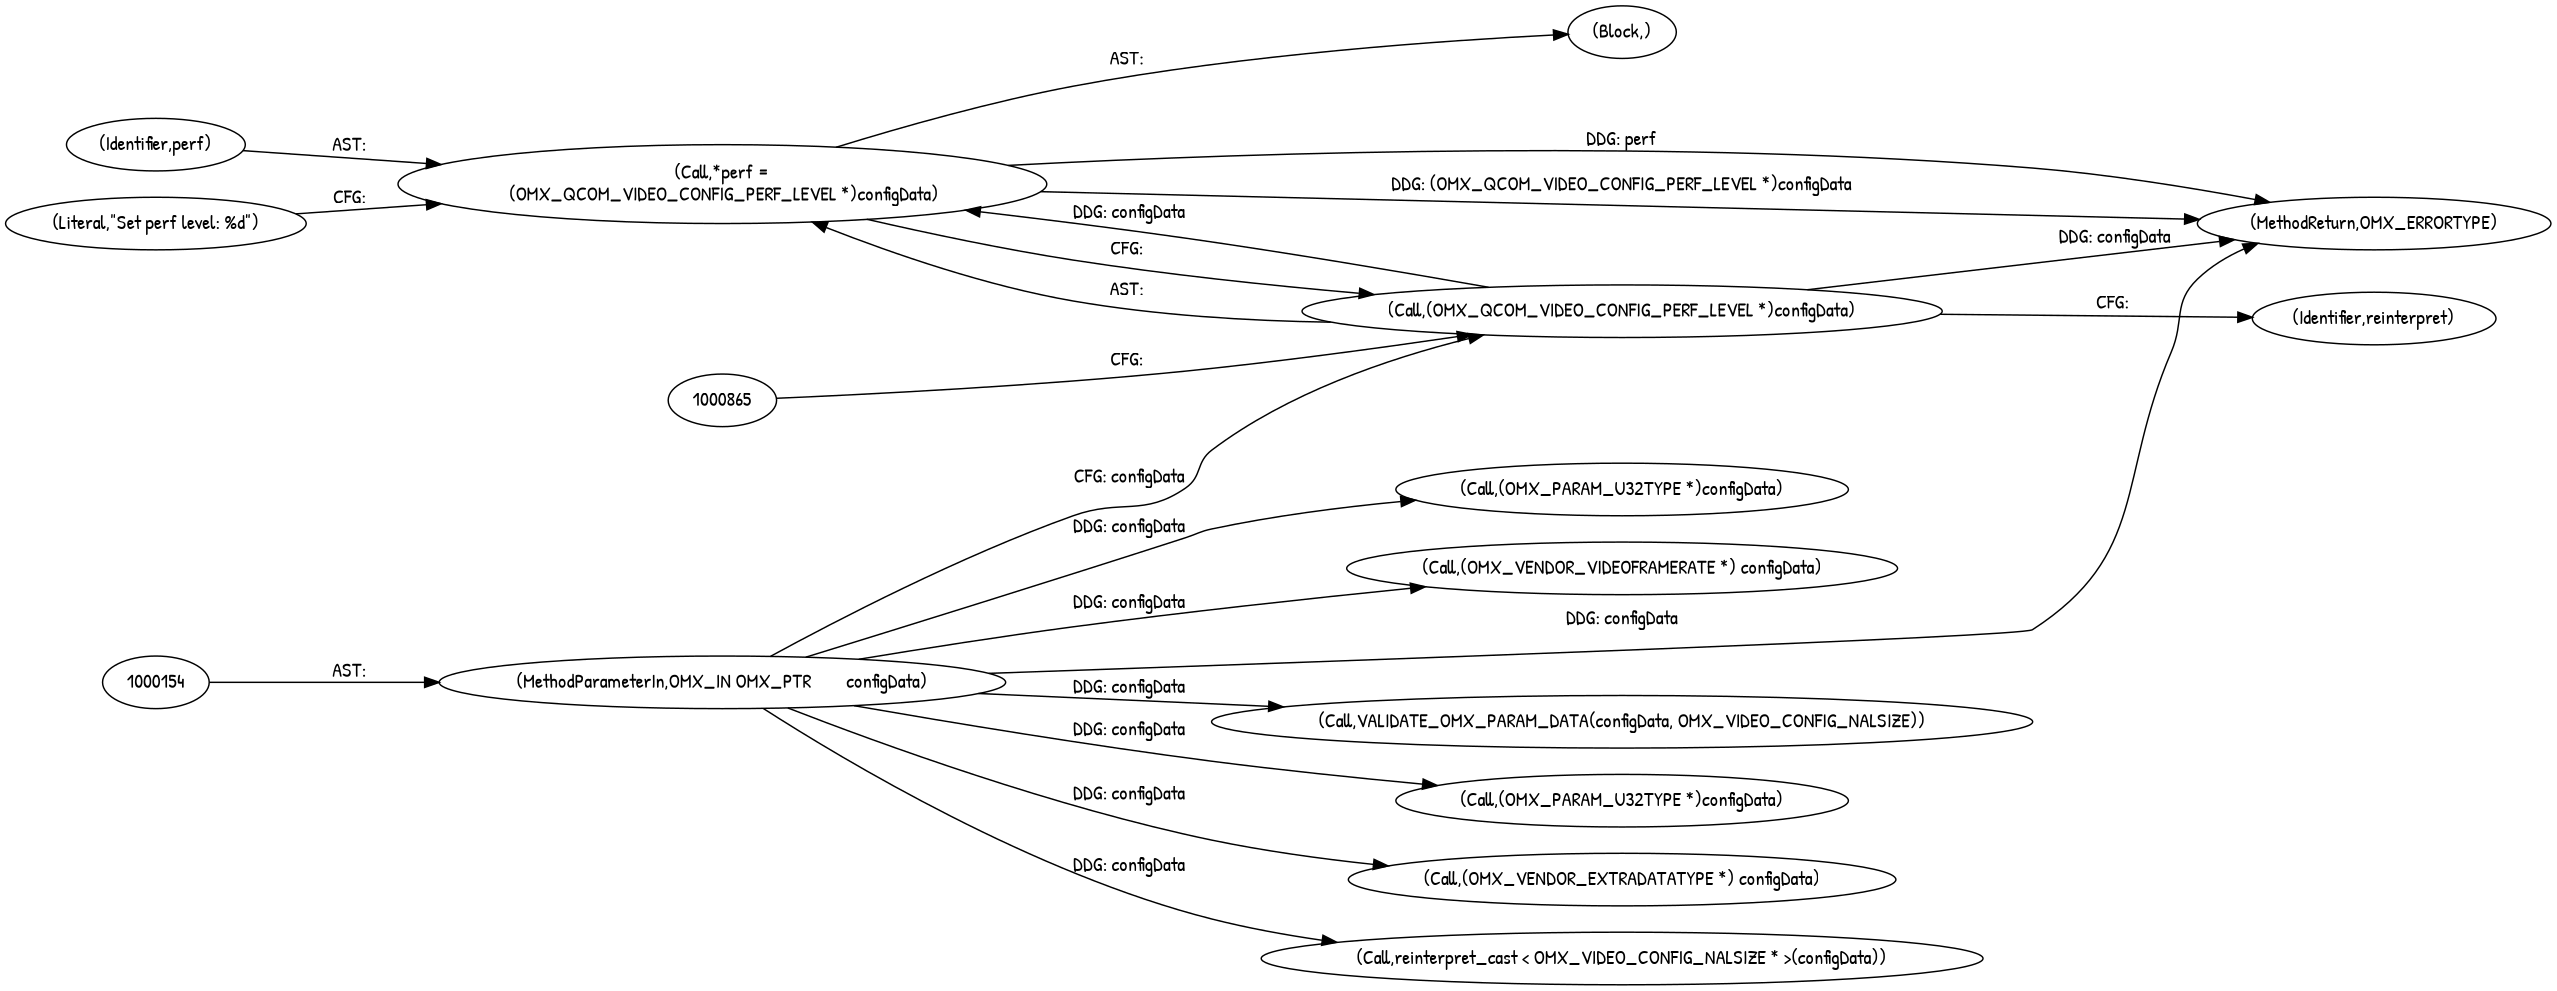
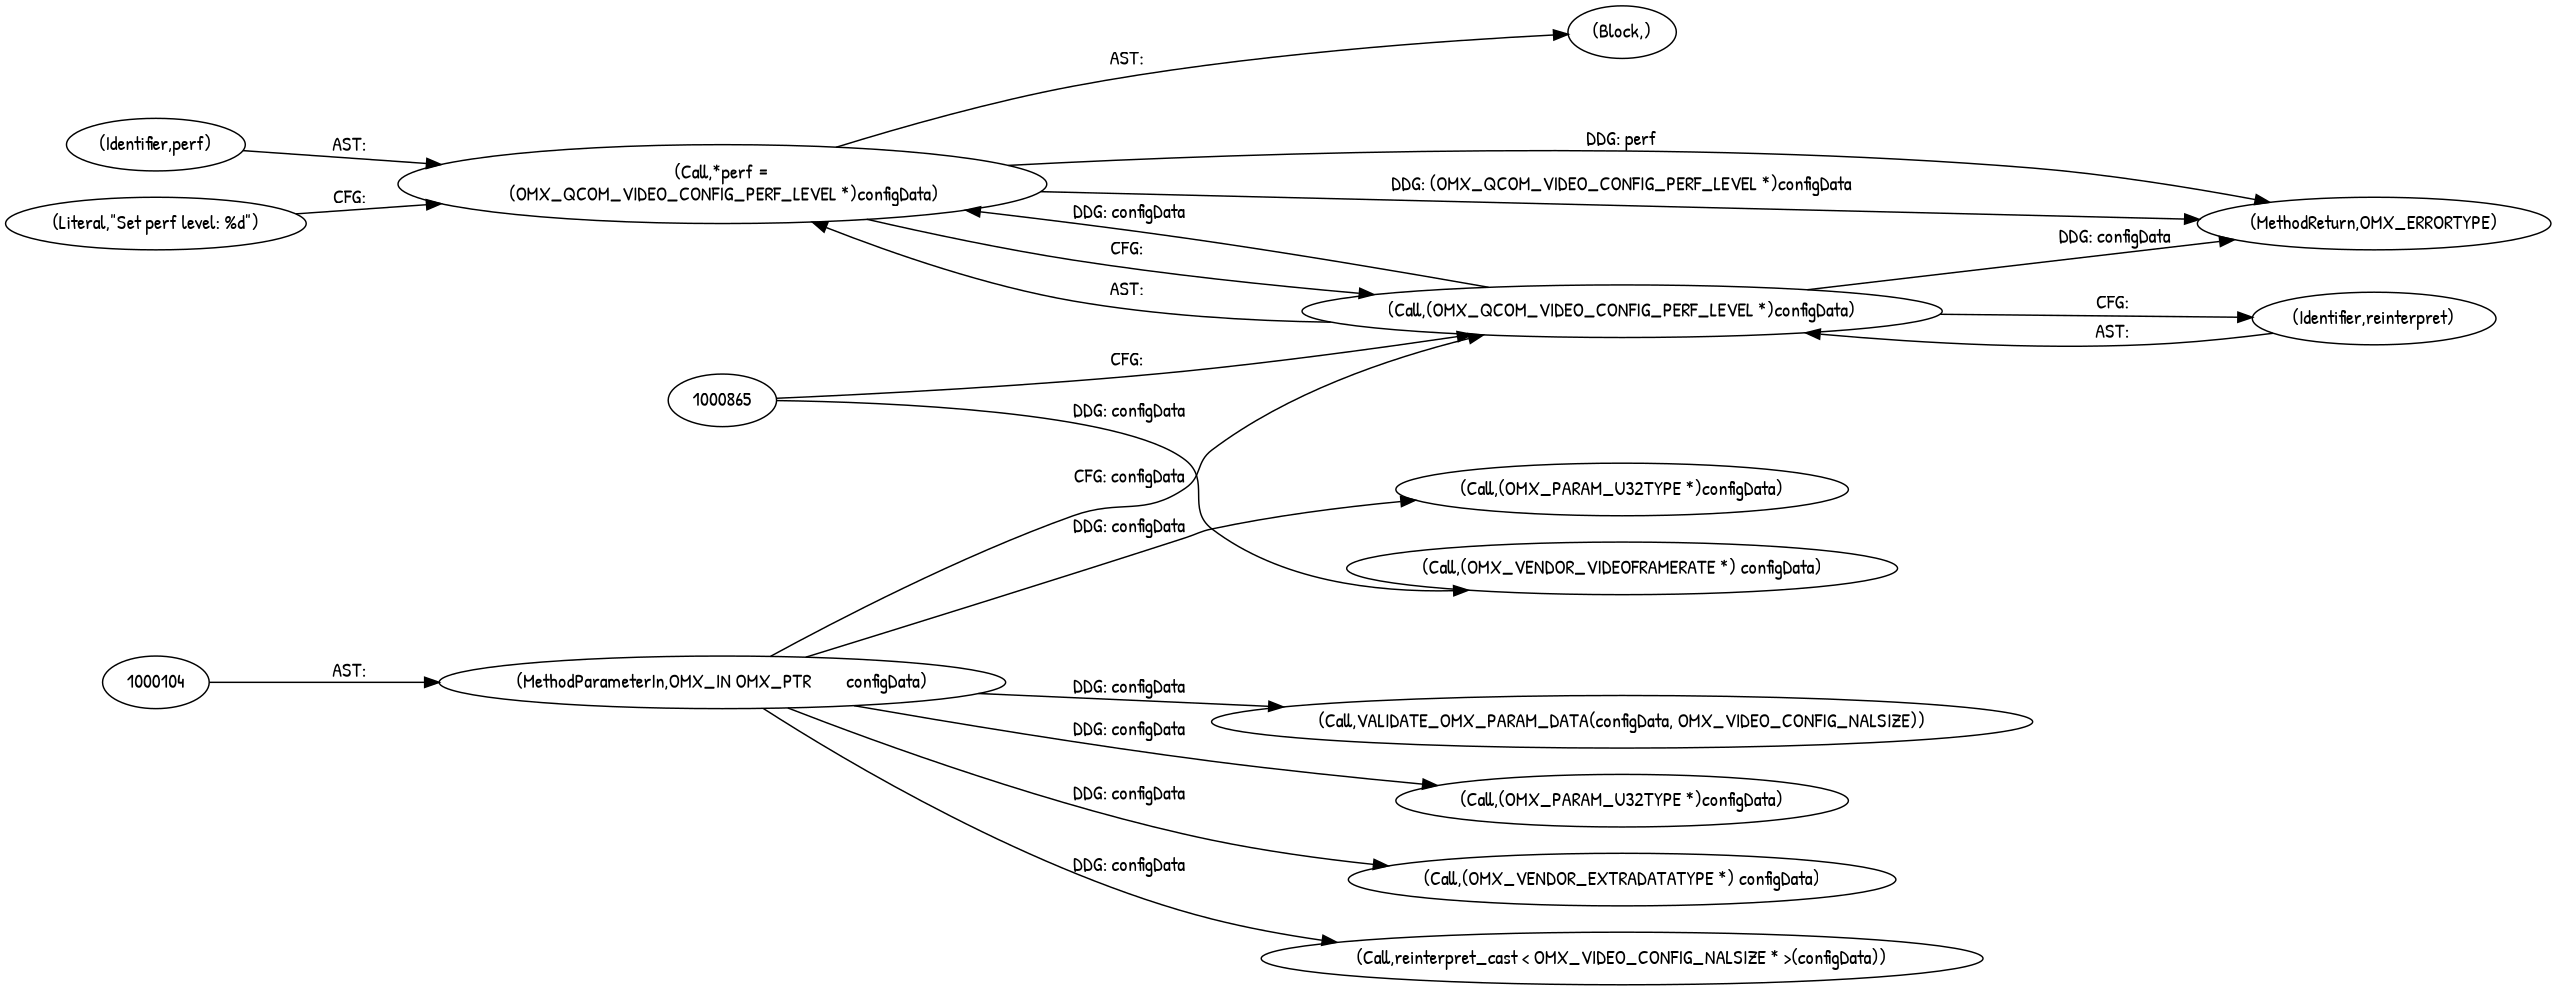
none -> (2047, 346)
(1134, 619) -> (1147, 441)
(1738, 646) -> none
(156, 682) -> (156, 682)
